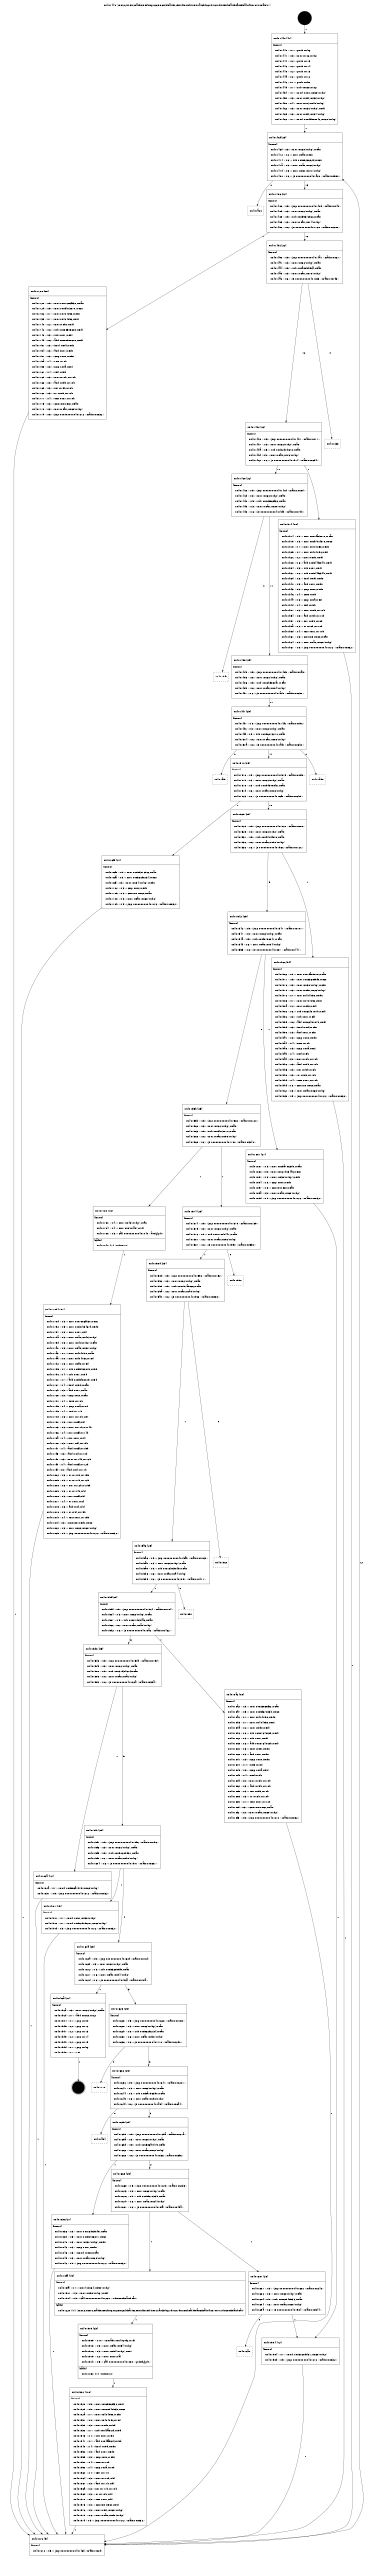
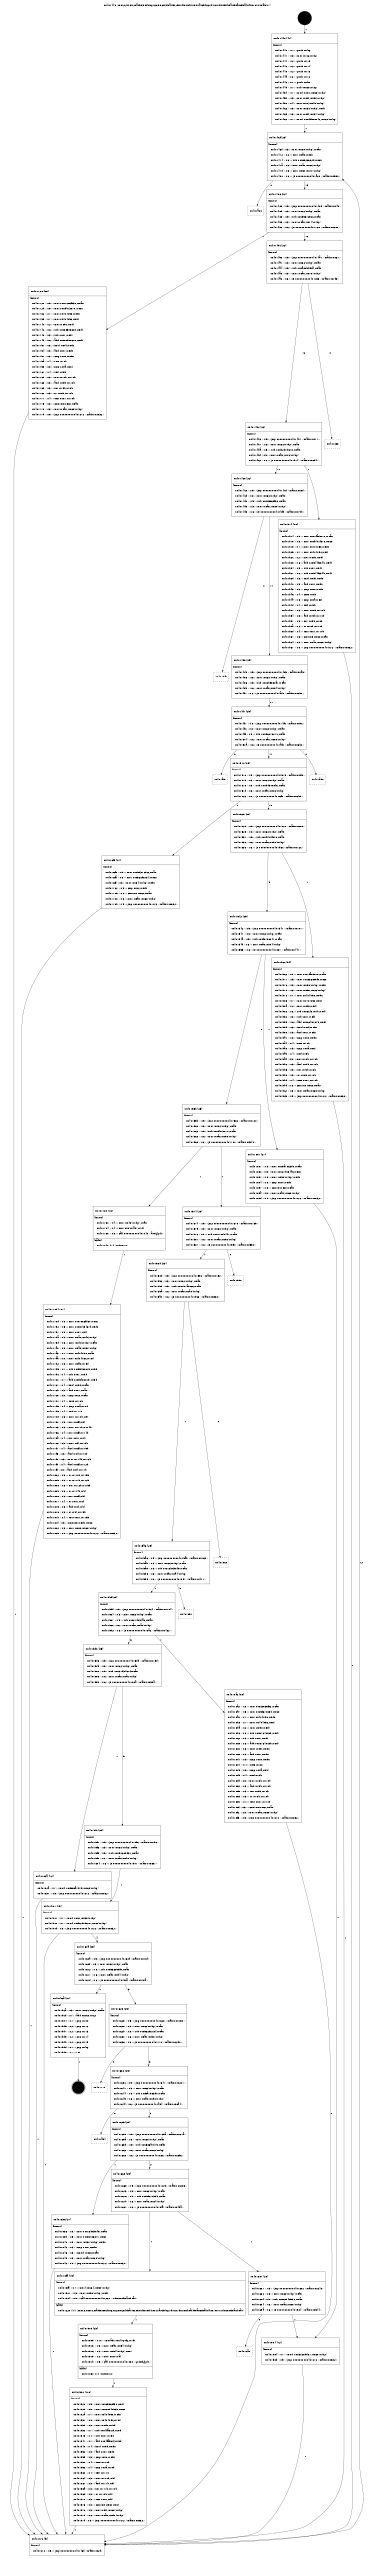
(123, 1905) -> (94, 1937)
